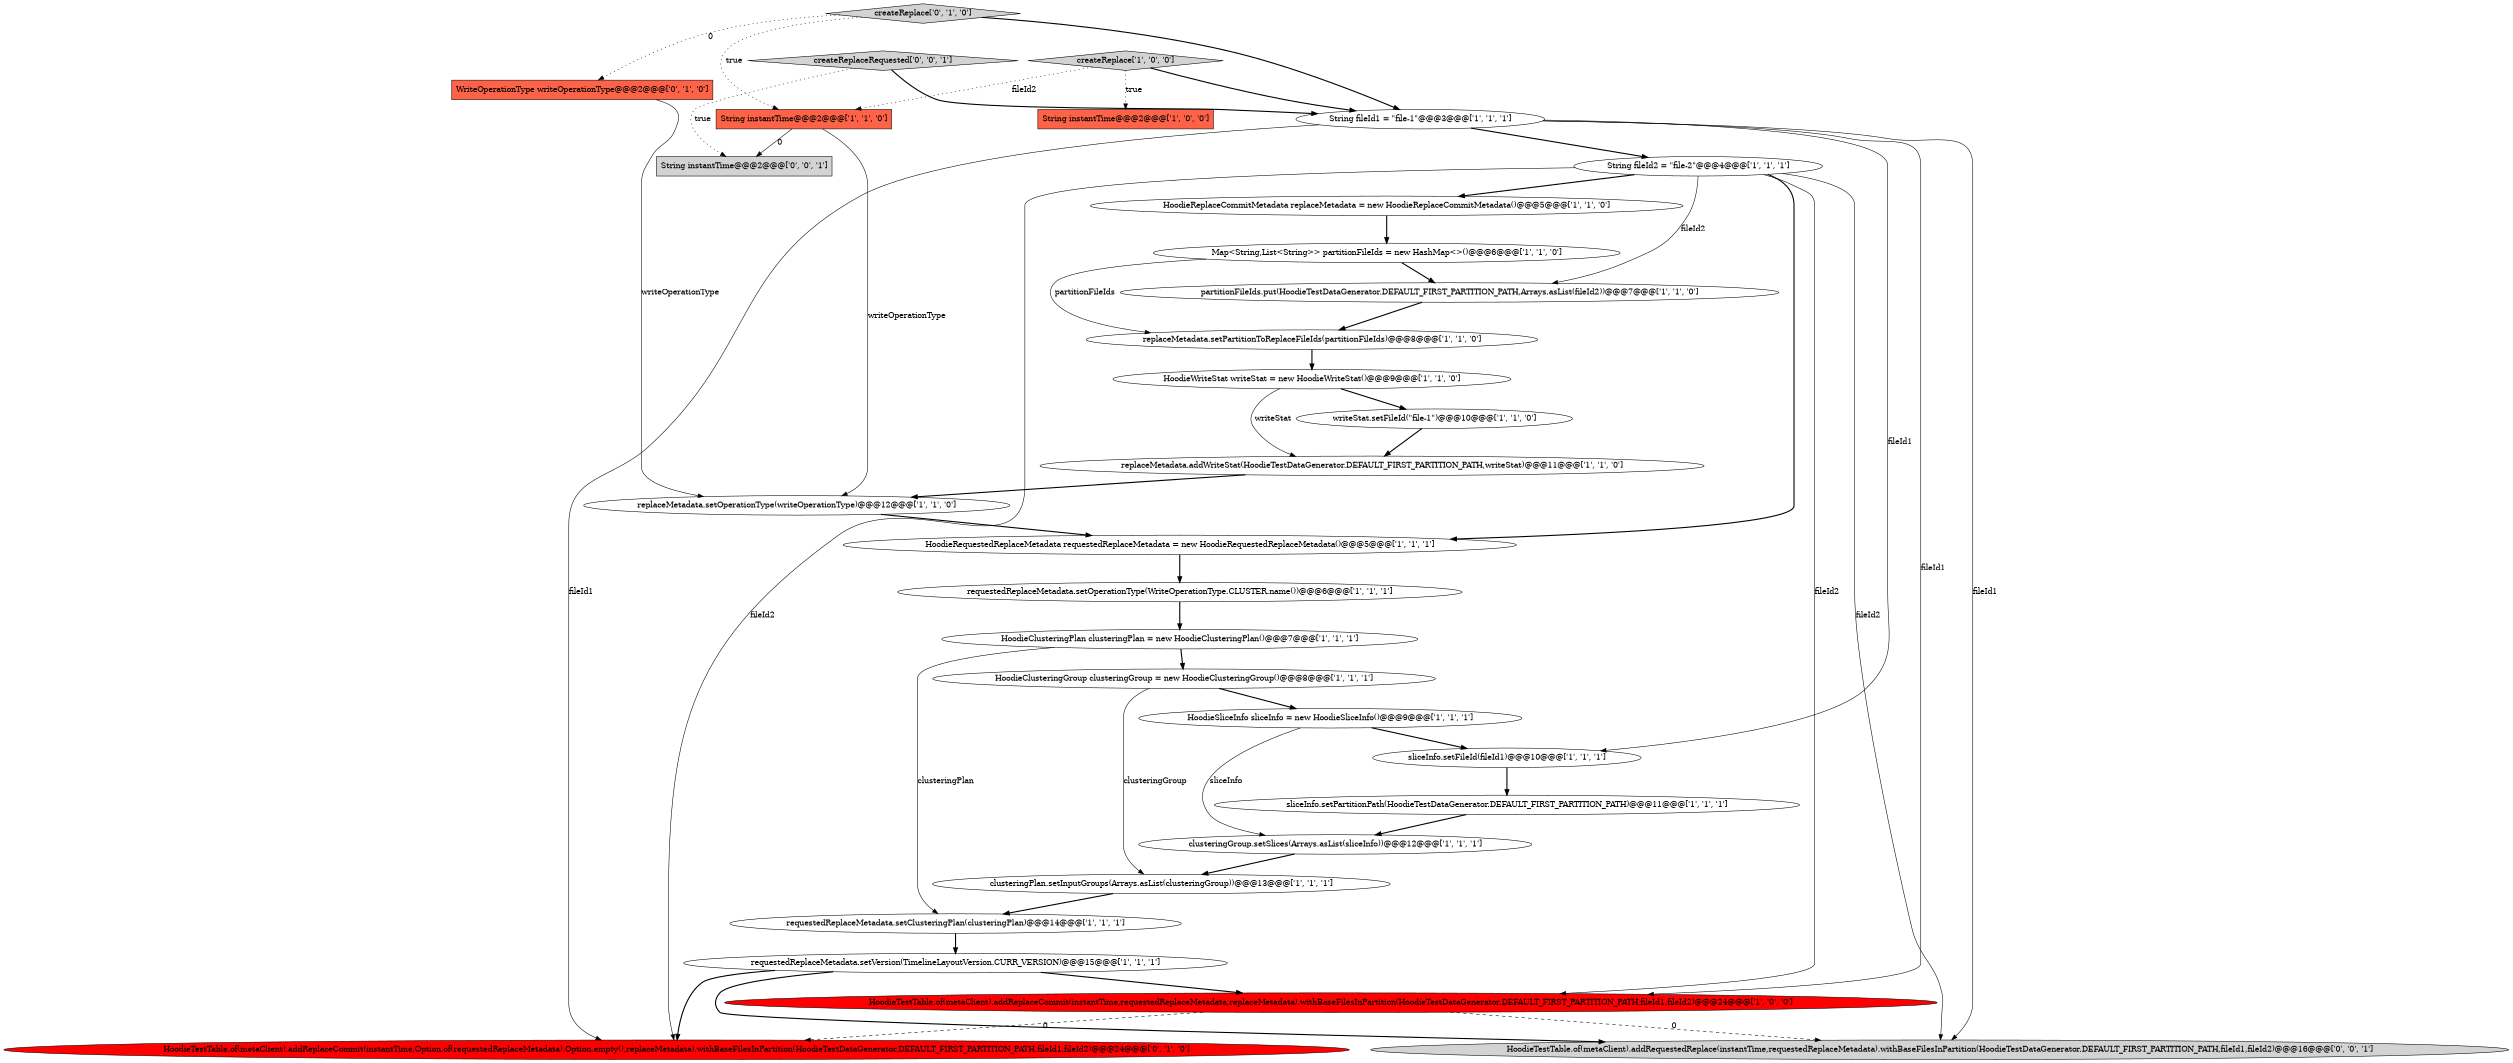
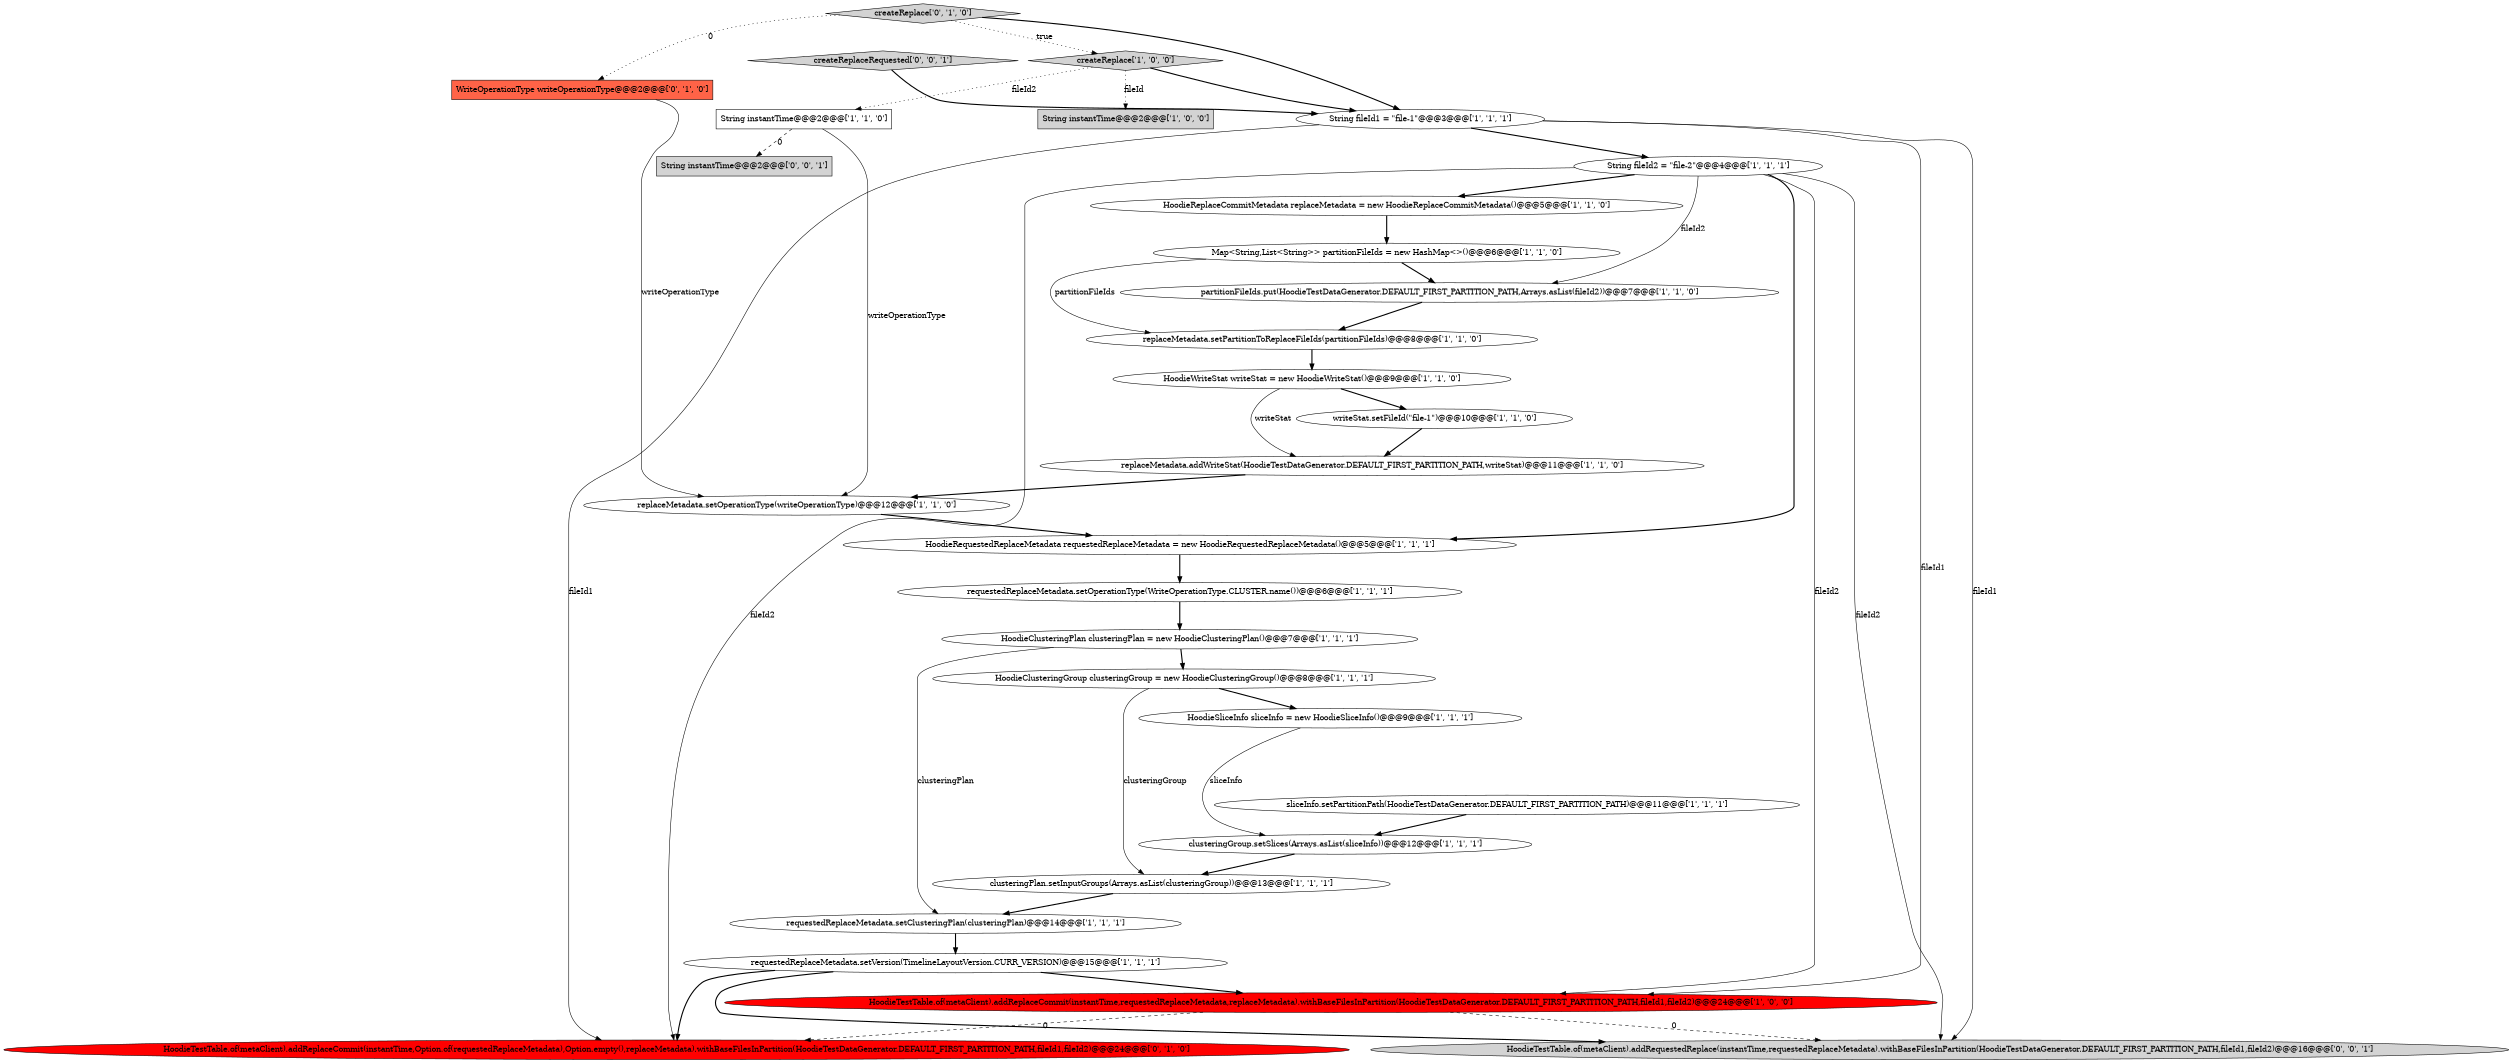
(750, 36) -> (1022, 36)
(1134, 90) -> (1134, 90)
(739, 95) -> none
(804, 119) -> (804, 119)
(1126, 119) -> (1126, 119)
(776, 141) -> (776, 141)
(1507, 758) -> none
